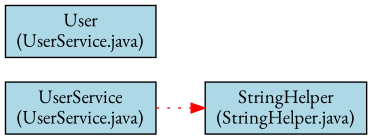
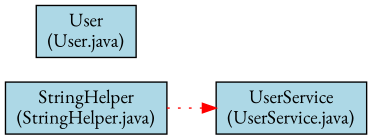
(81, 31) -> (86, 31)
(174, 108) -> (185, 108)
